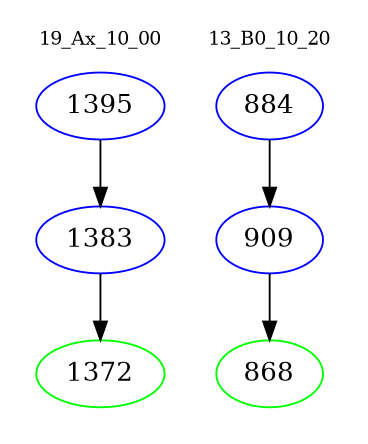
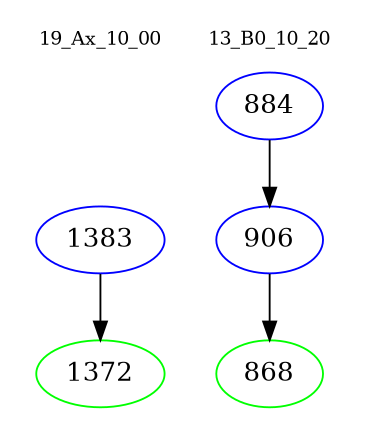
(100, 106) -> none
(270, 240) -> (270, 240)
